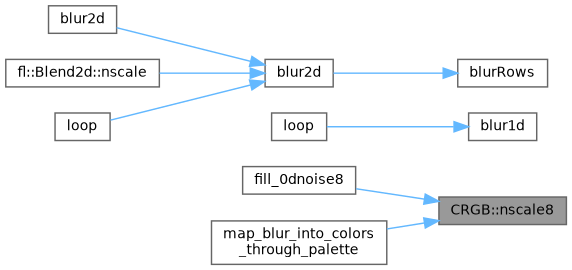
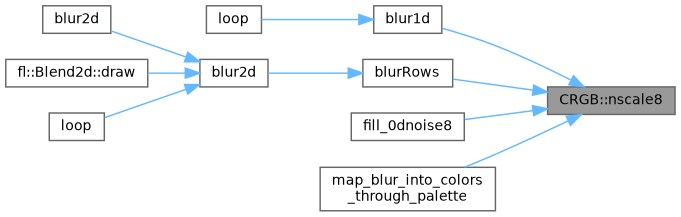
none -> (508, 51)
(83, 73) -> (77, 73)
none -> (493, 85)
